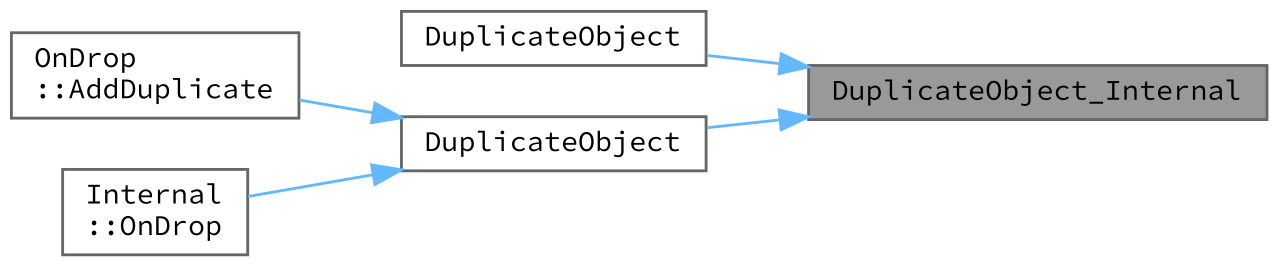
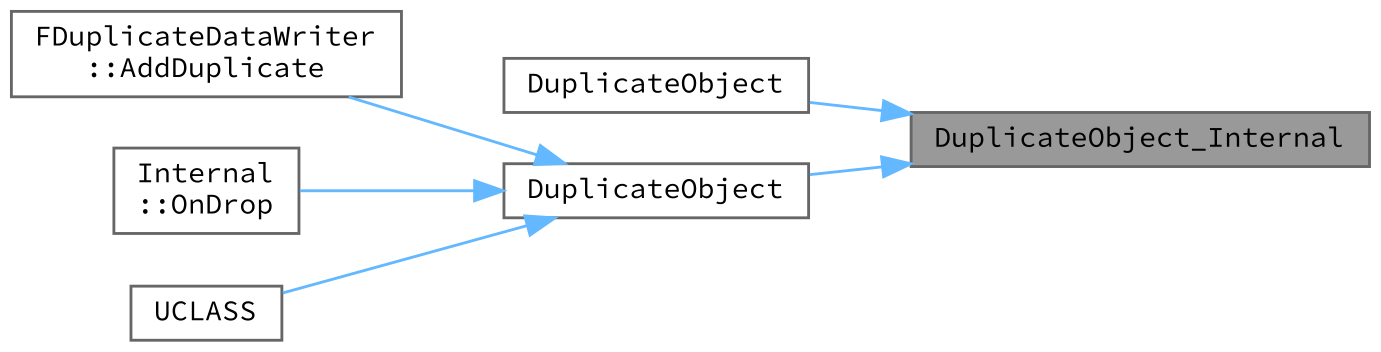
(155, 75) -> (206, 54)
none -> (206, 313)
